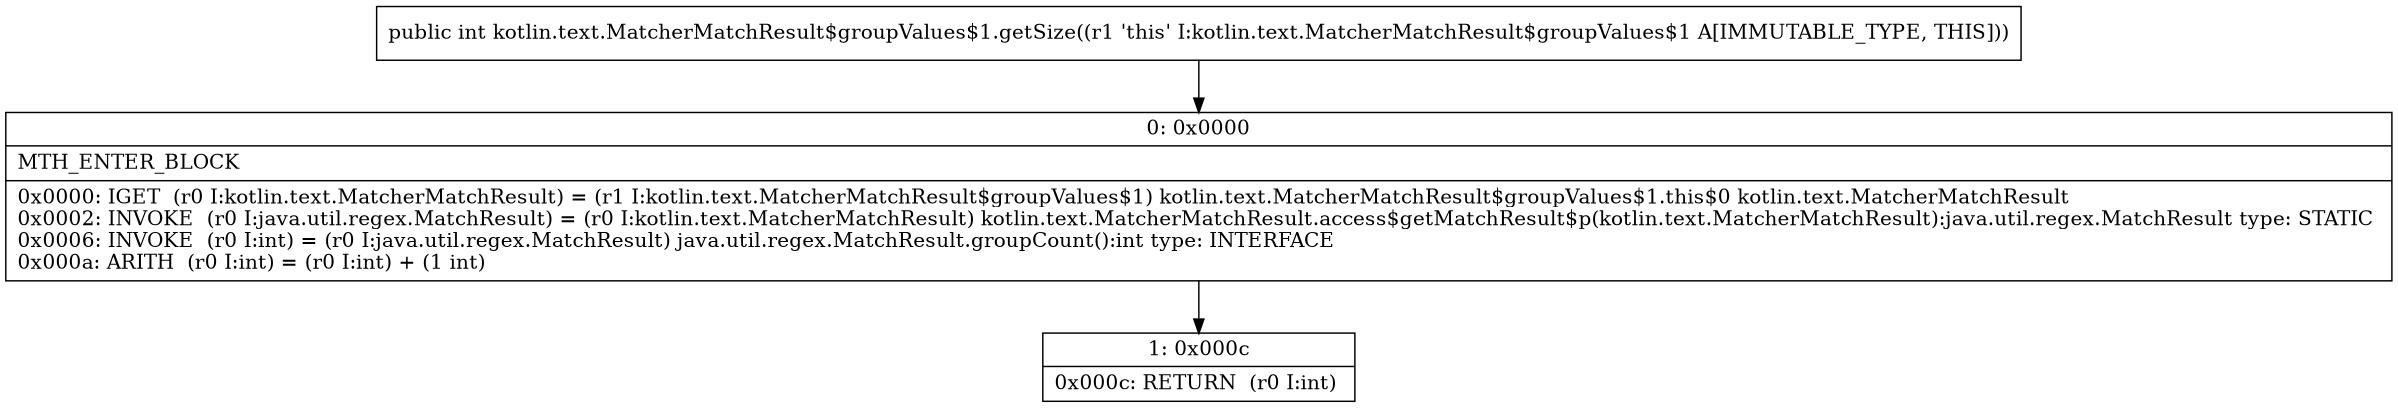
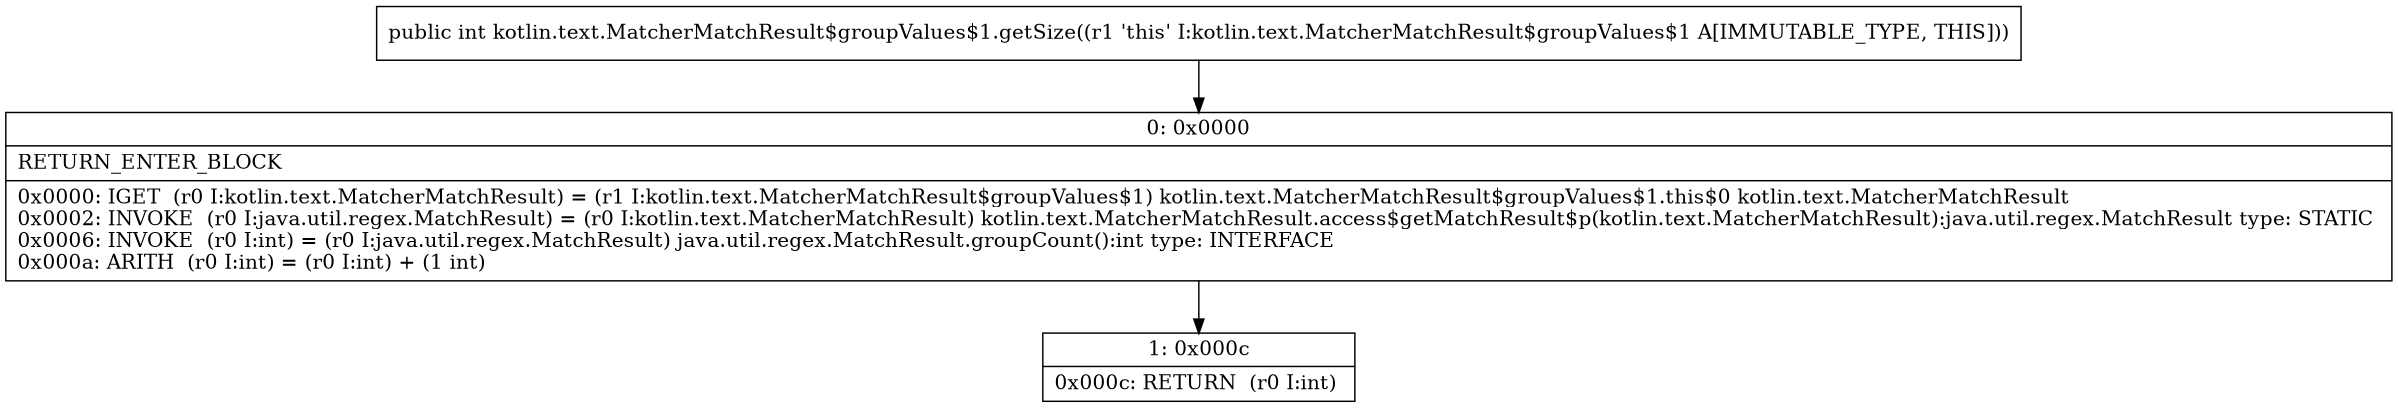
(129, 163) -> (150, 163)
